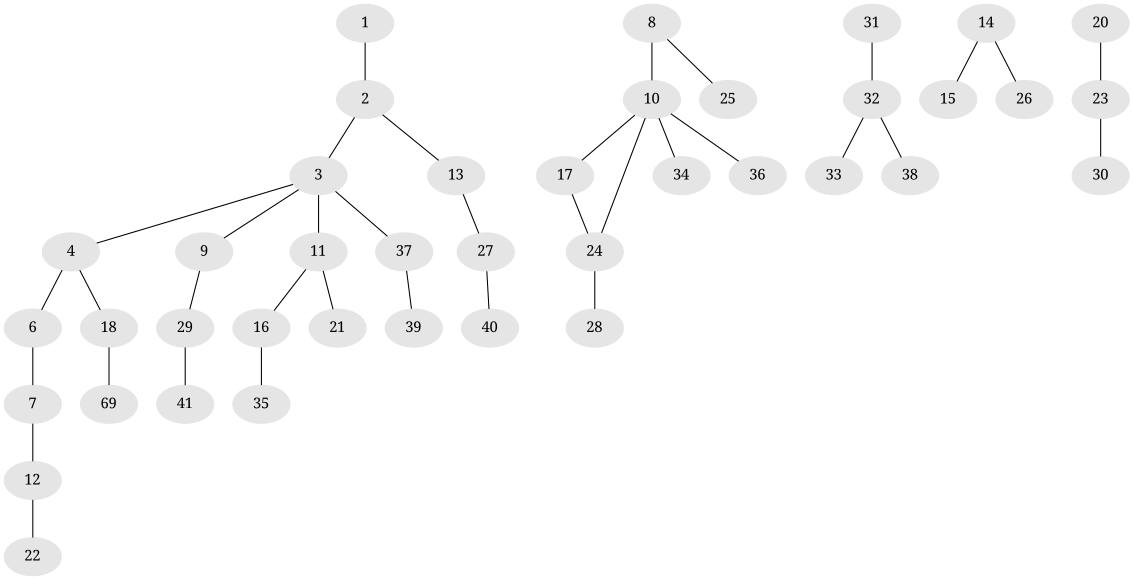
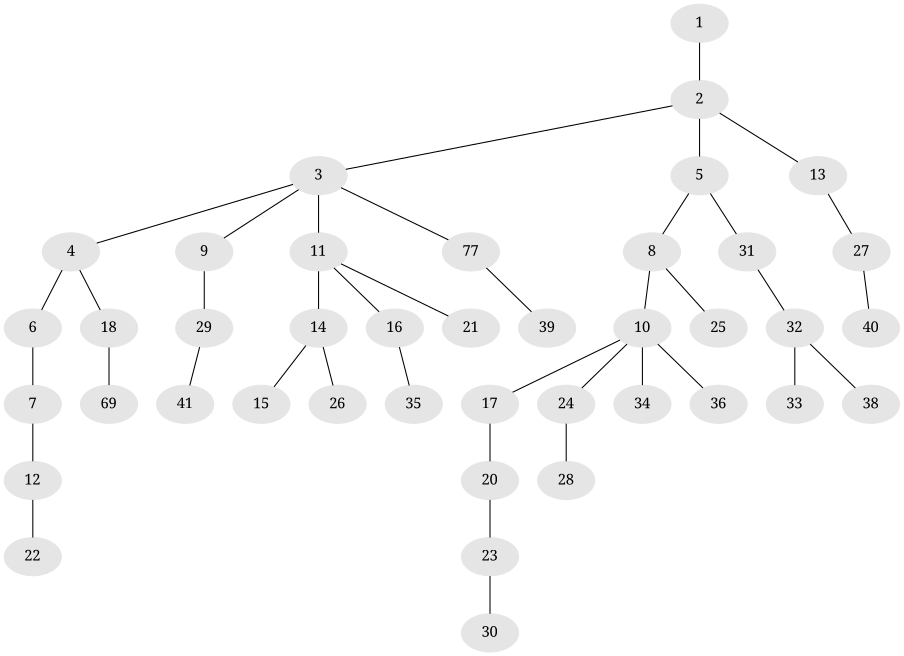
none -> (700, 176)
(580, 214) -> (490, 442)
(404, 252) -> (471, 252)
none -> (319, 290)
